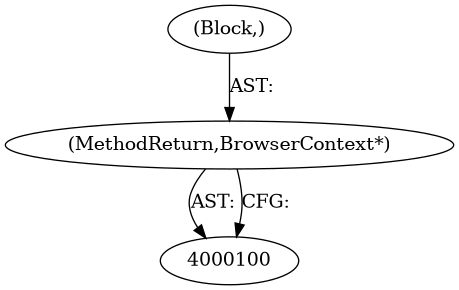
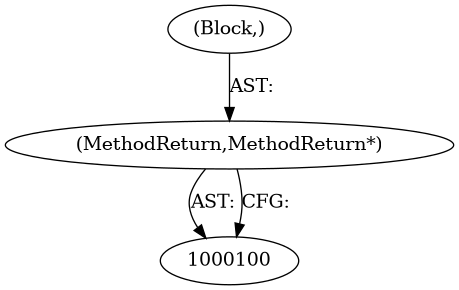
(230, 145) -> (230, 145)
(230, 261) -> (230, 261)
